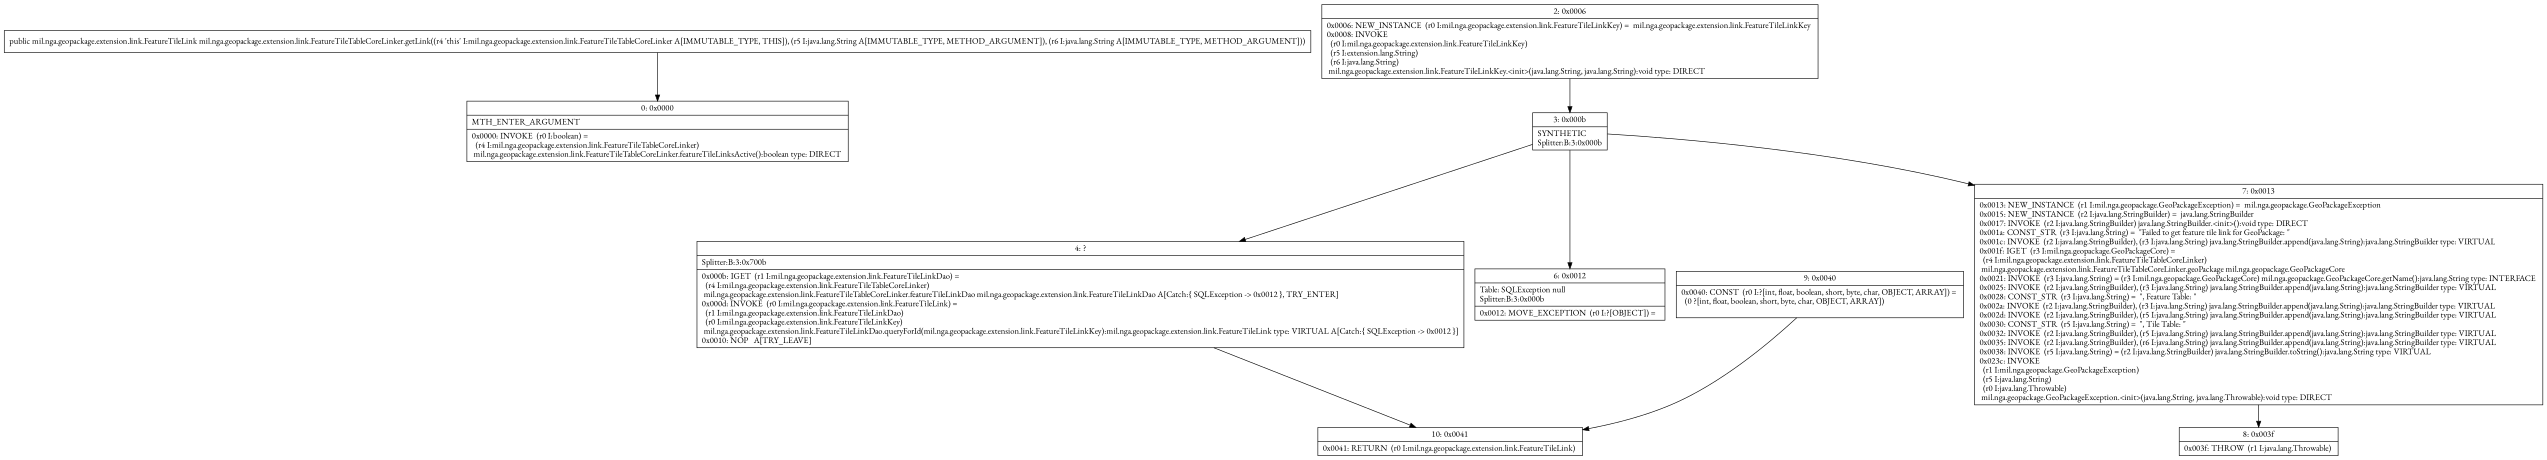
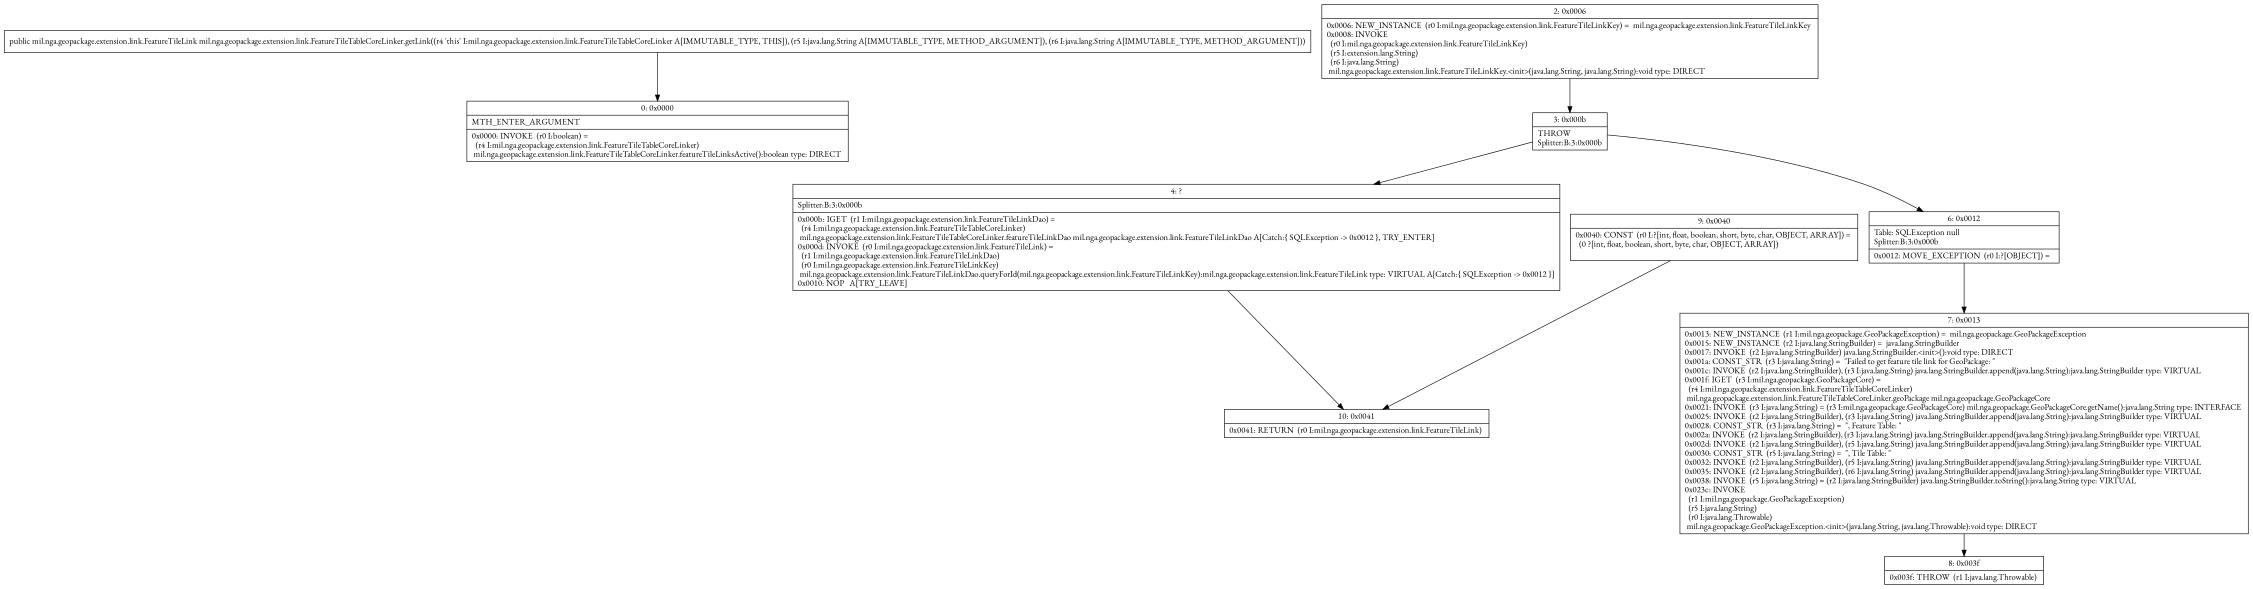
(1562, 134) -> (1554, 134)
(1789, 151) -> (1964, 285)
(734, 262) -> (830, 205)
